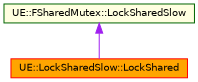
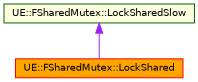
(99, 68) -> (99, 68)
